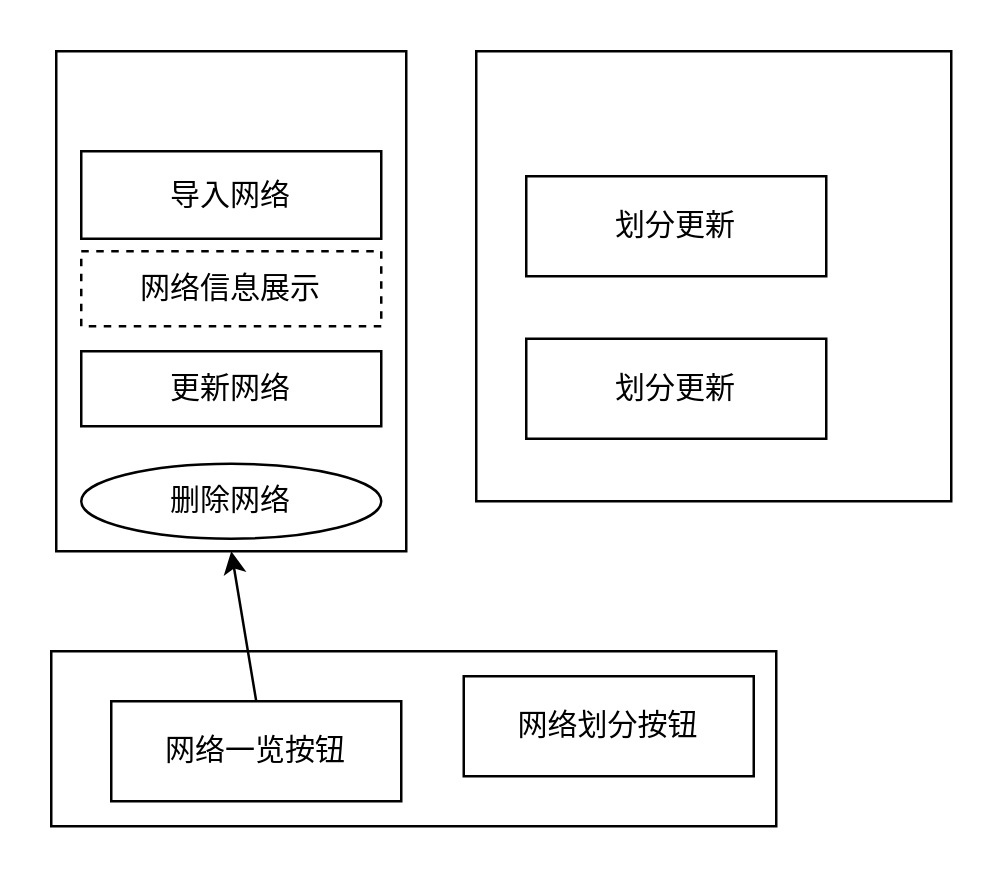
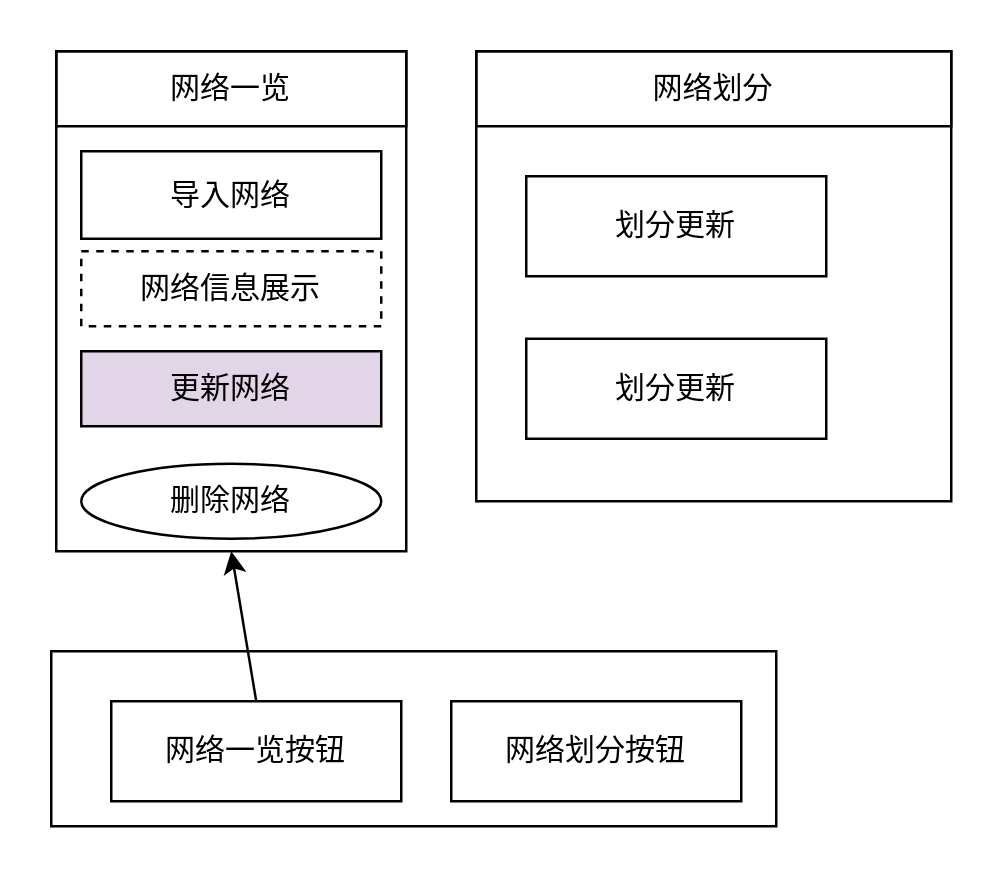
none -> (231, 89)
none -> (714, 89)
(231, 389) -> (231, 389)
(609, 726) -> (596, 751)
